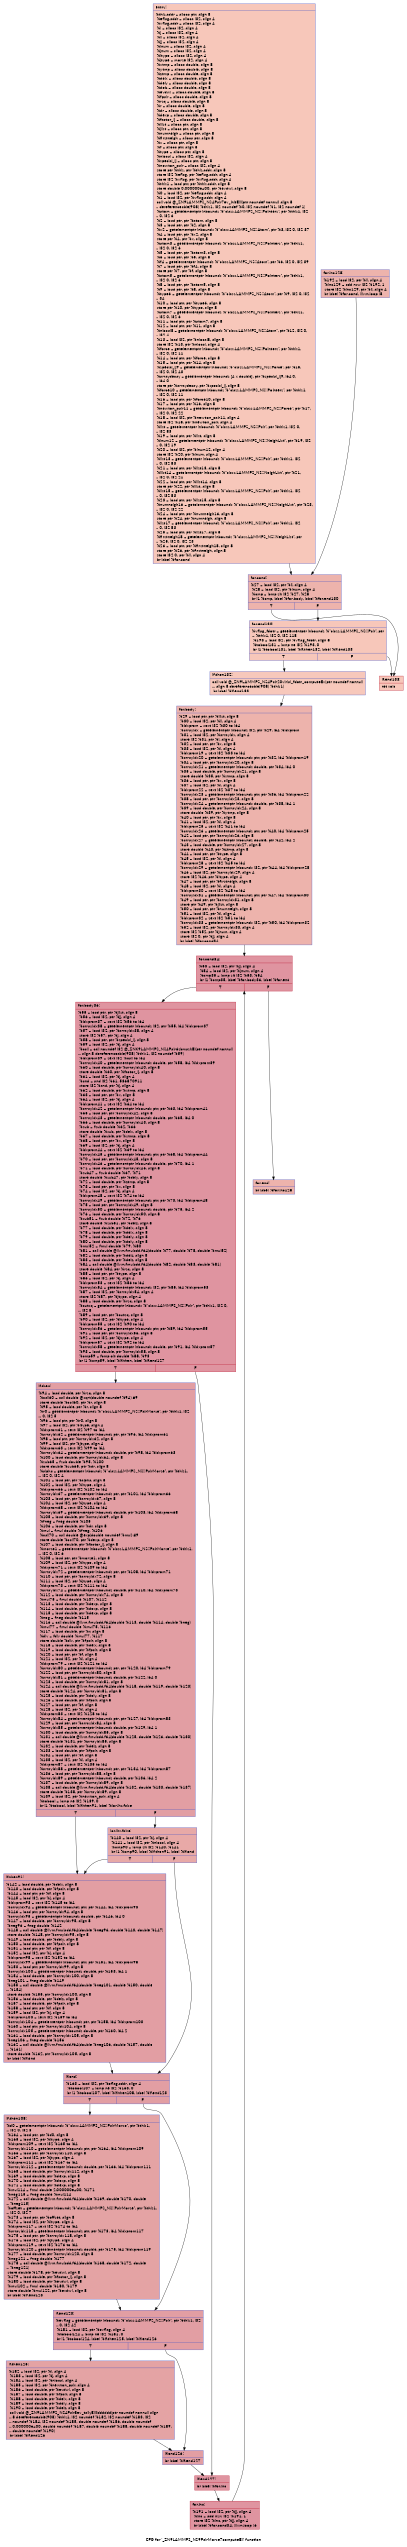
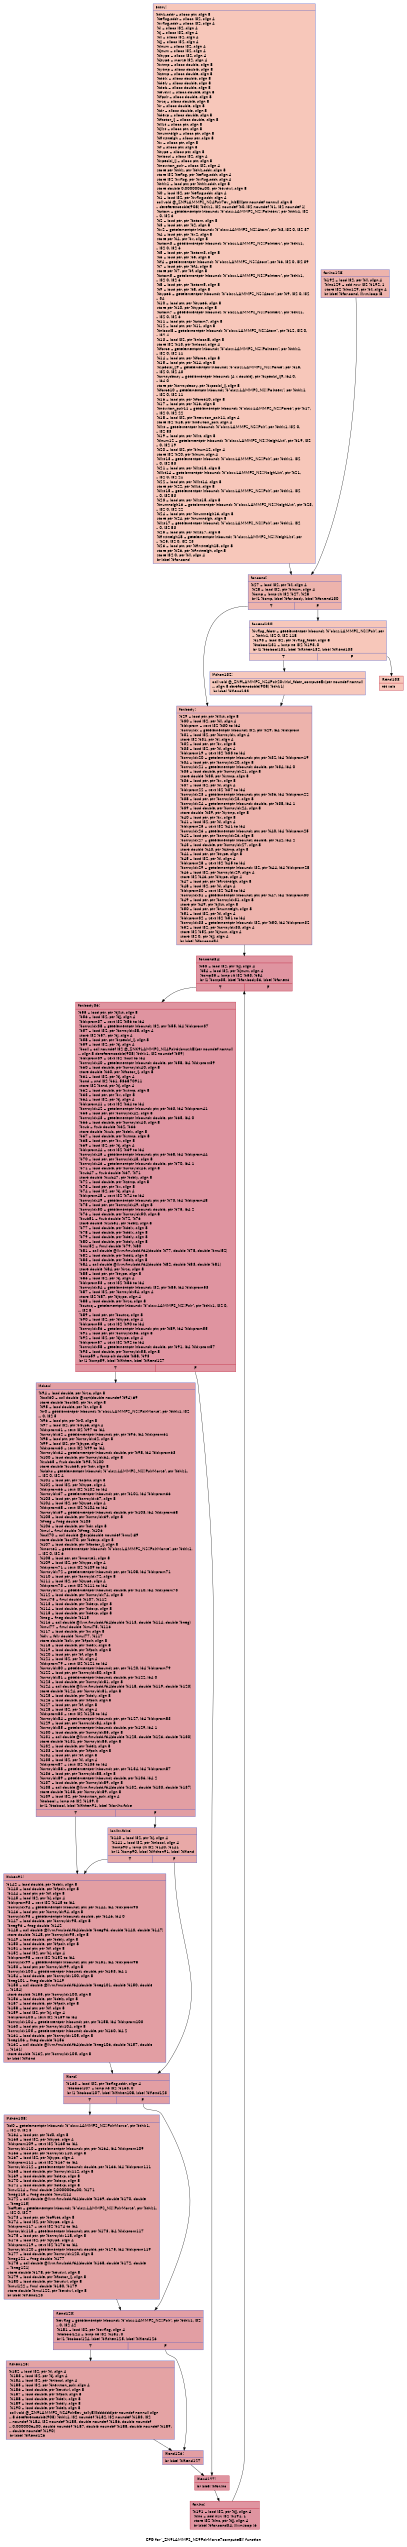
(356, 615) -> (206, 643)
(274, 1187) -> none
(42, 2286) -> (42, 2286)
